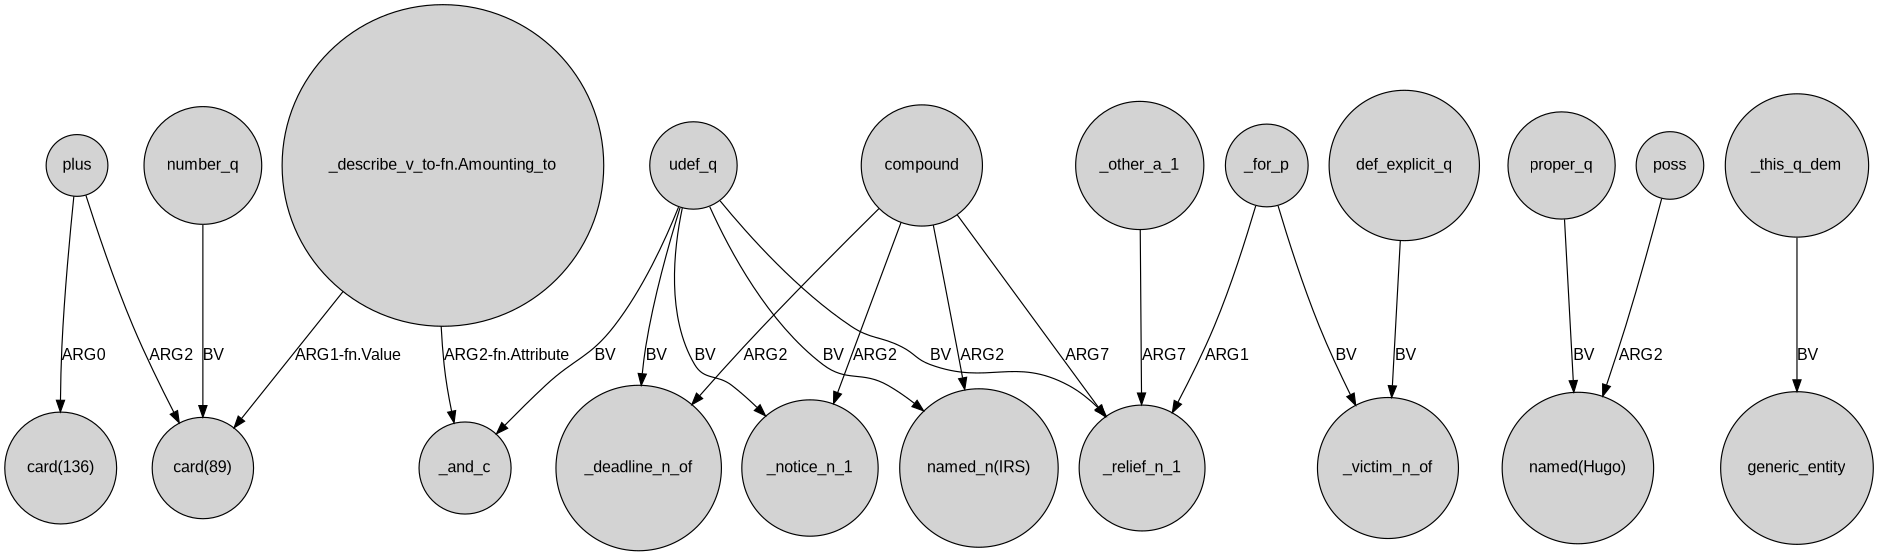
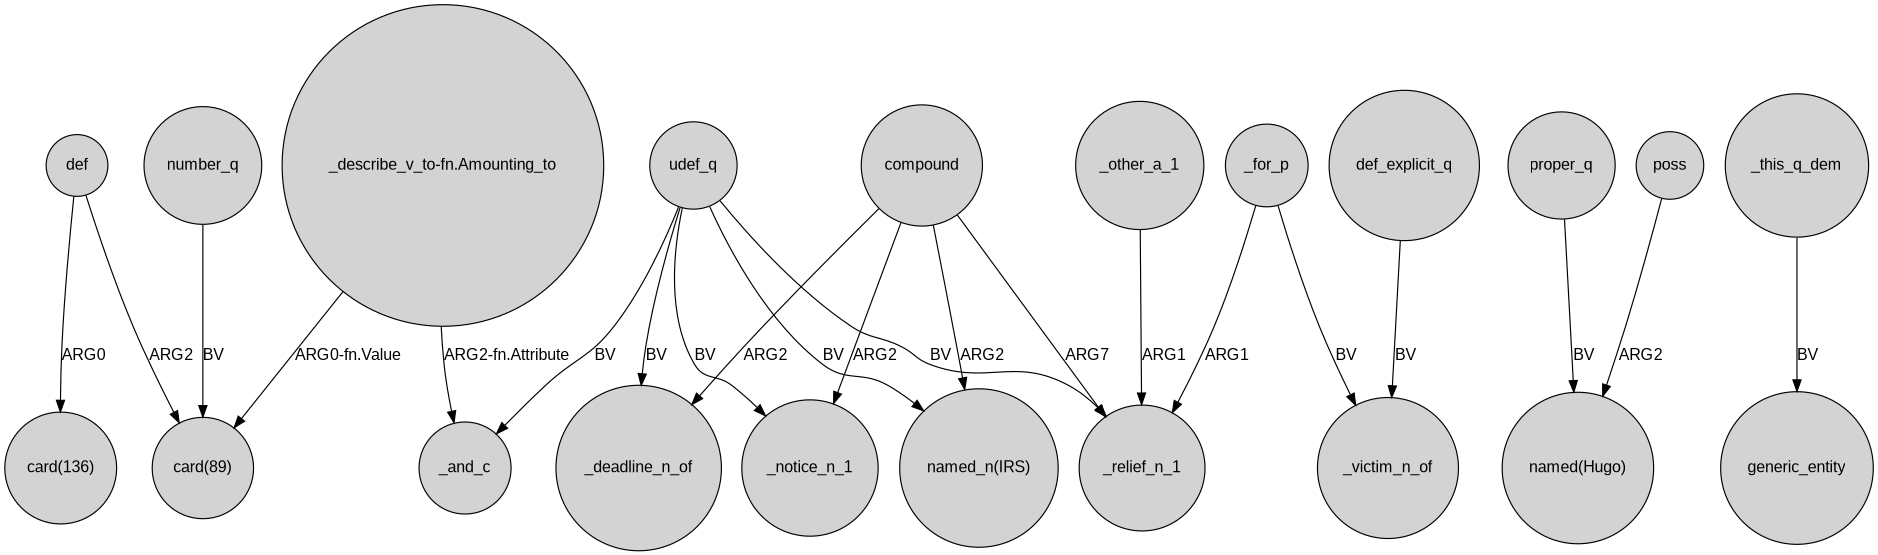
(77, 165) -> (77, 165)
(348, 356) -> (348, 356)
(1164, 356) -> (1164, 356)
